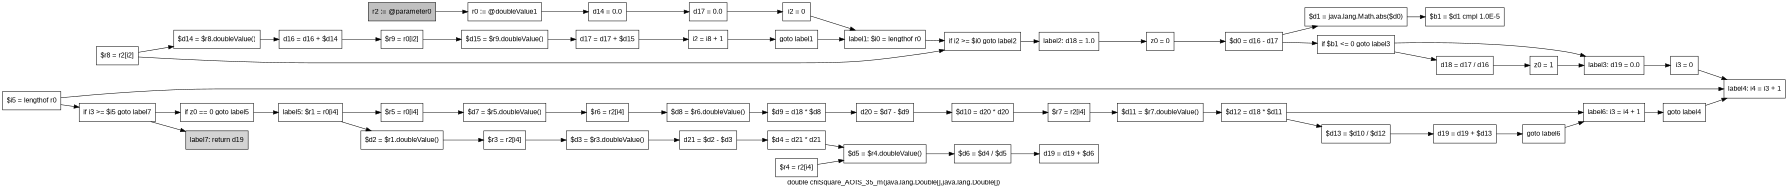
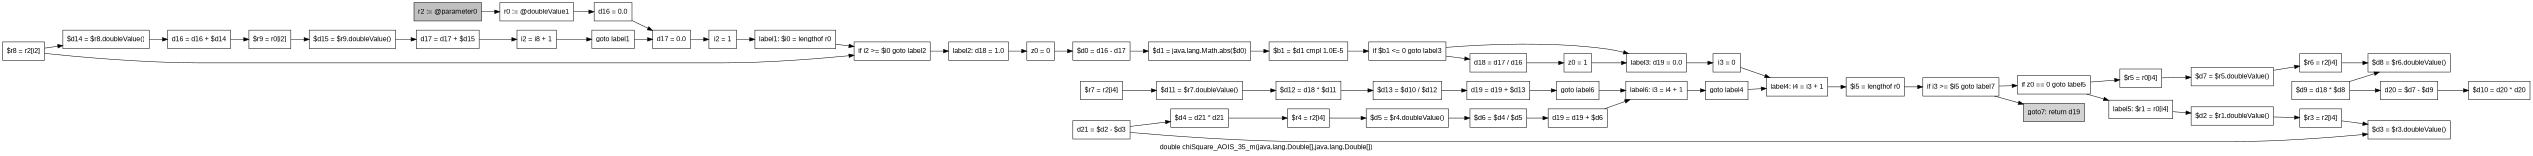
(607, 12) -> (613, 12)
(797, 12) -> (723, 39)
(829, 39) -> (641, 39)
(1297, 43) -> (1356, 51)
(890, 89) -> (1834, 87)
(359, 112) -> (2103, 81)
(756, 112) -> (2362, 78)
(1028, 112) -> none
(1432, 112) -> (1615, 105)
(217, 140) -> (2054, 112)
(661, 140) -> (1746, 142)
(832, 146) -> (1255, 118)
